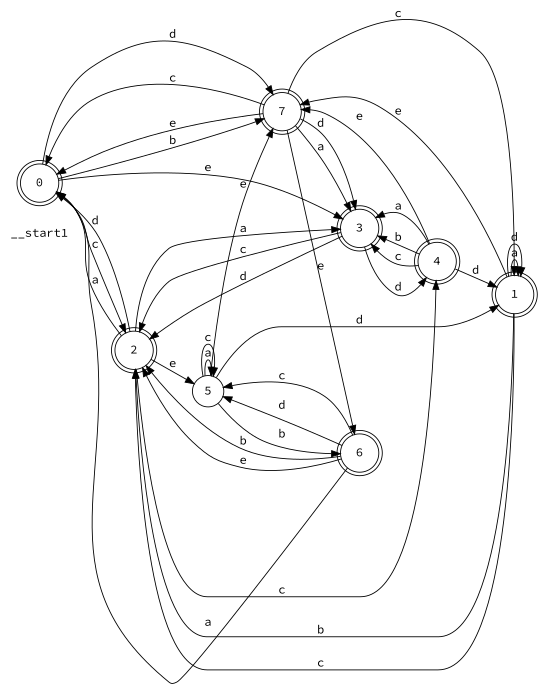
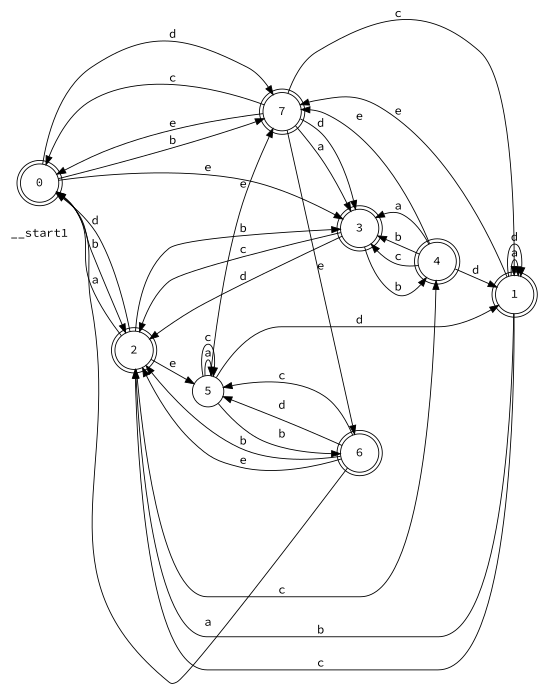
(243, 229) -> (243, 229)
(95, 244) -> (95, 244)
(398, 287) -> (398, 287)
